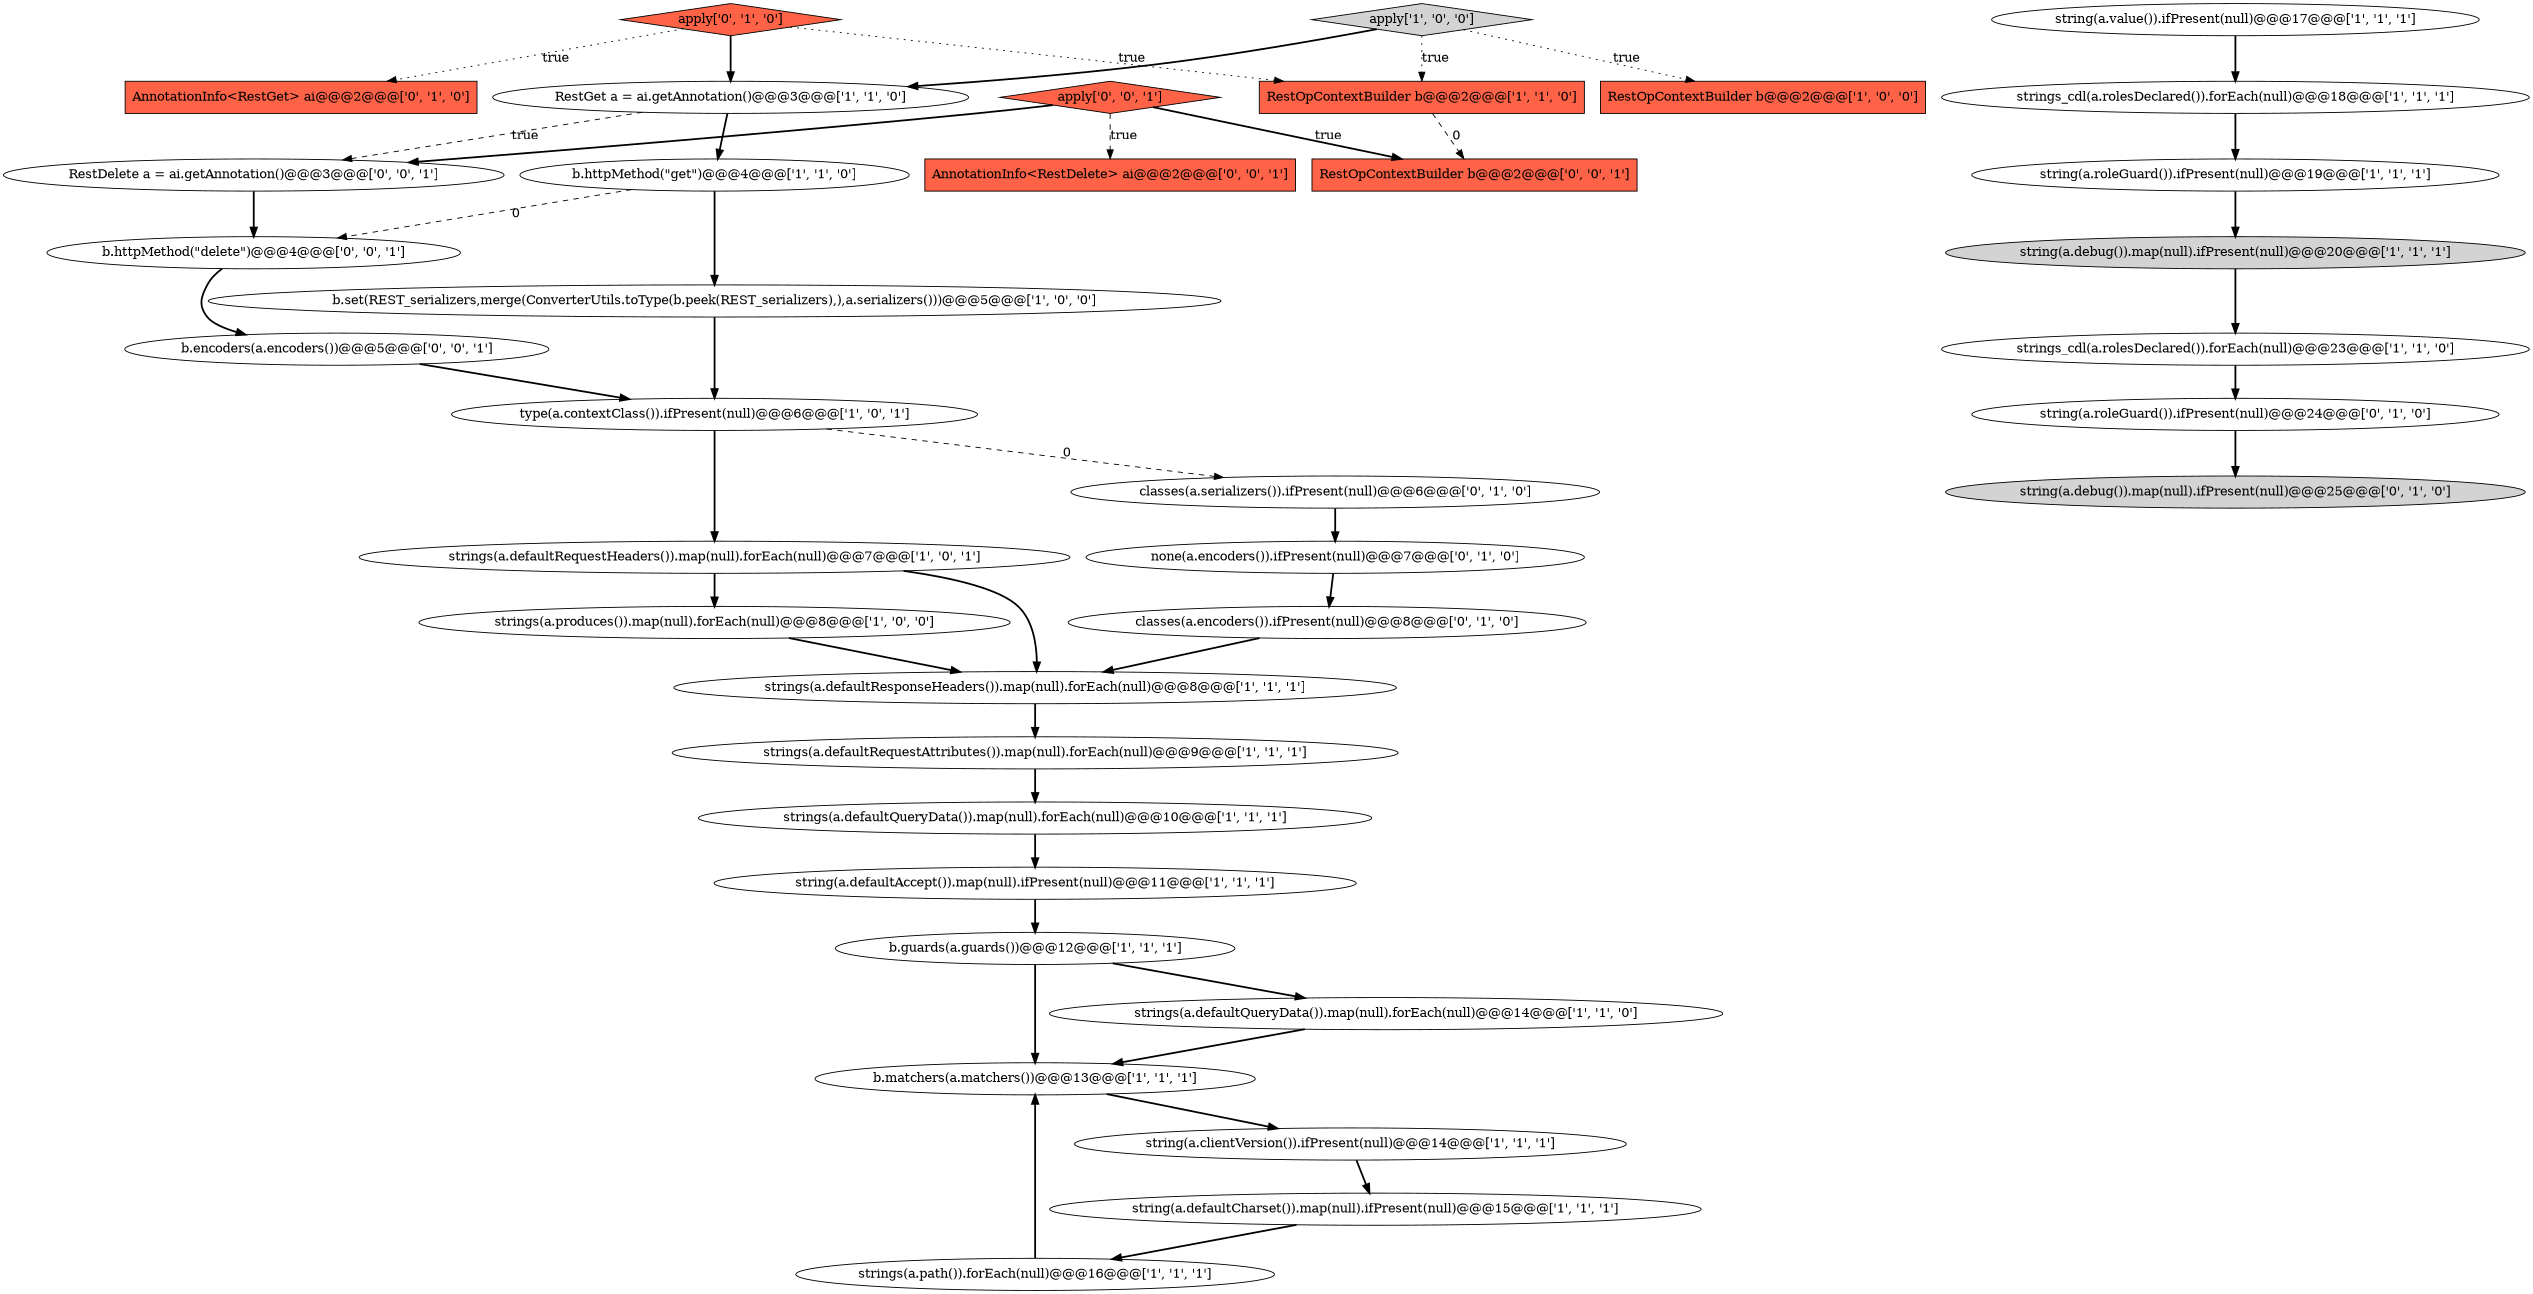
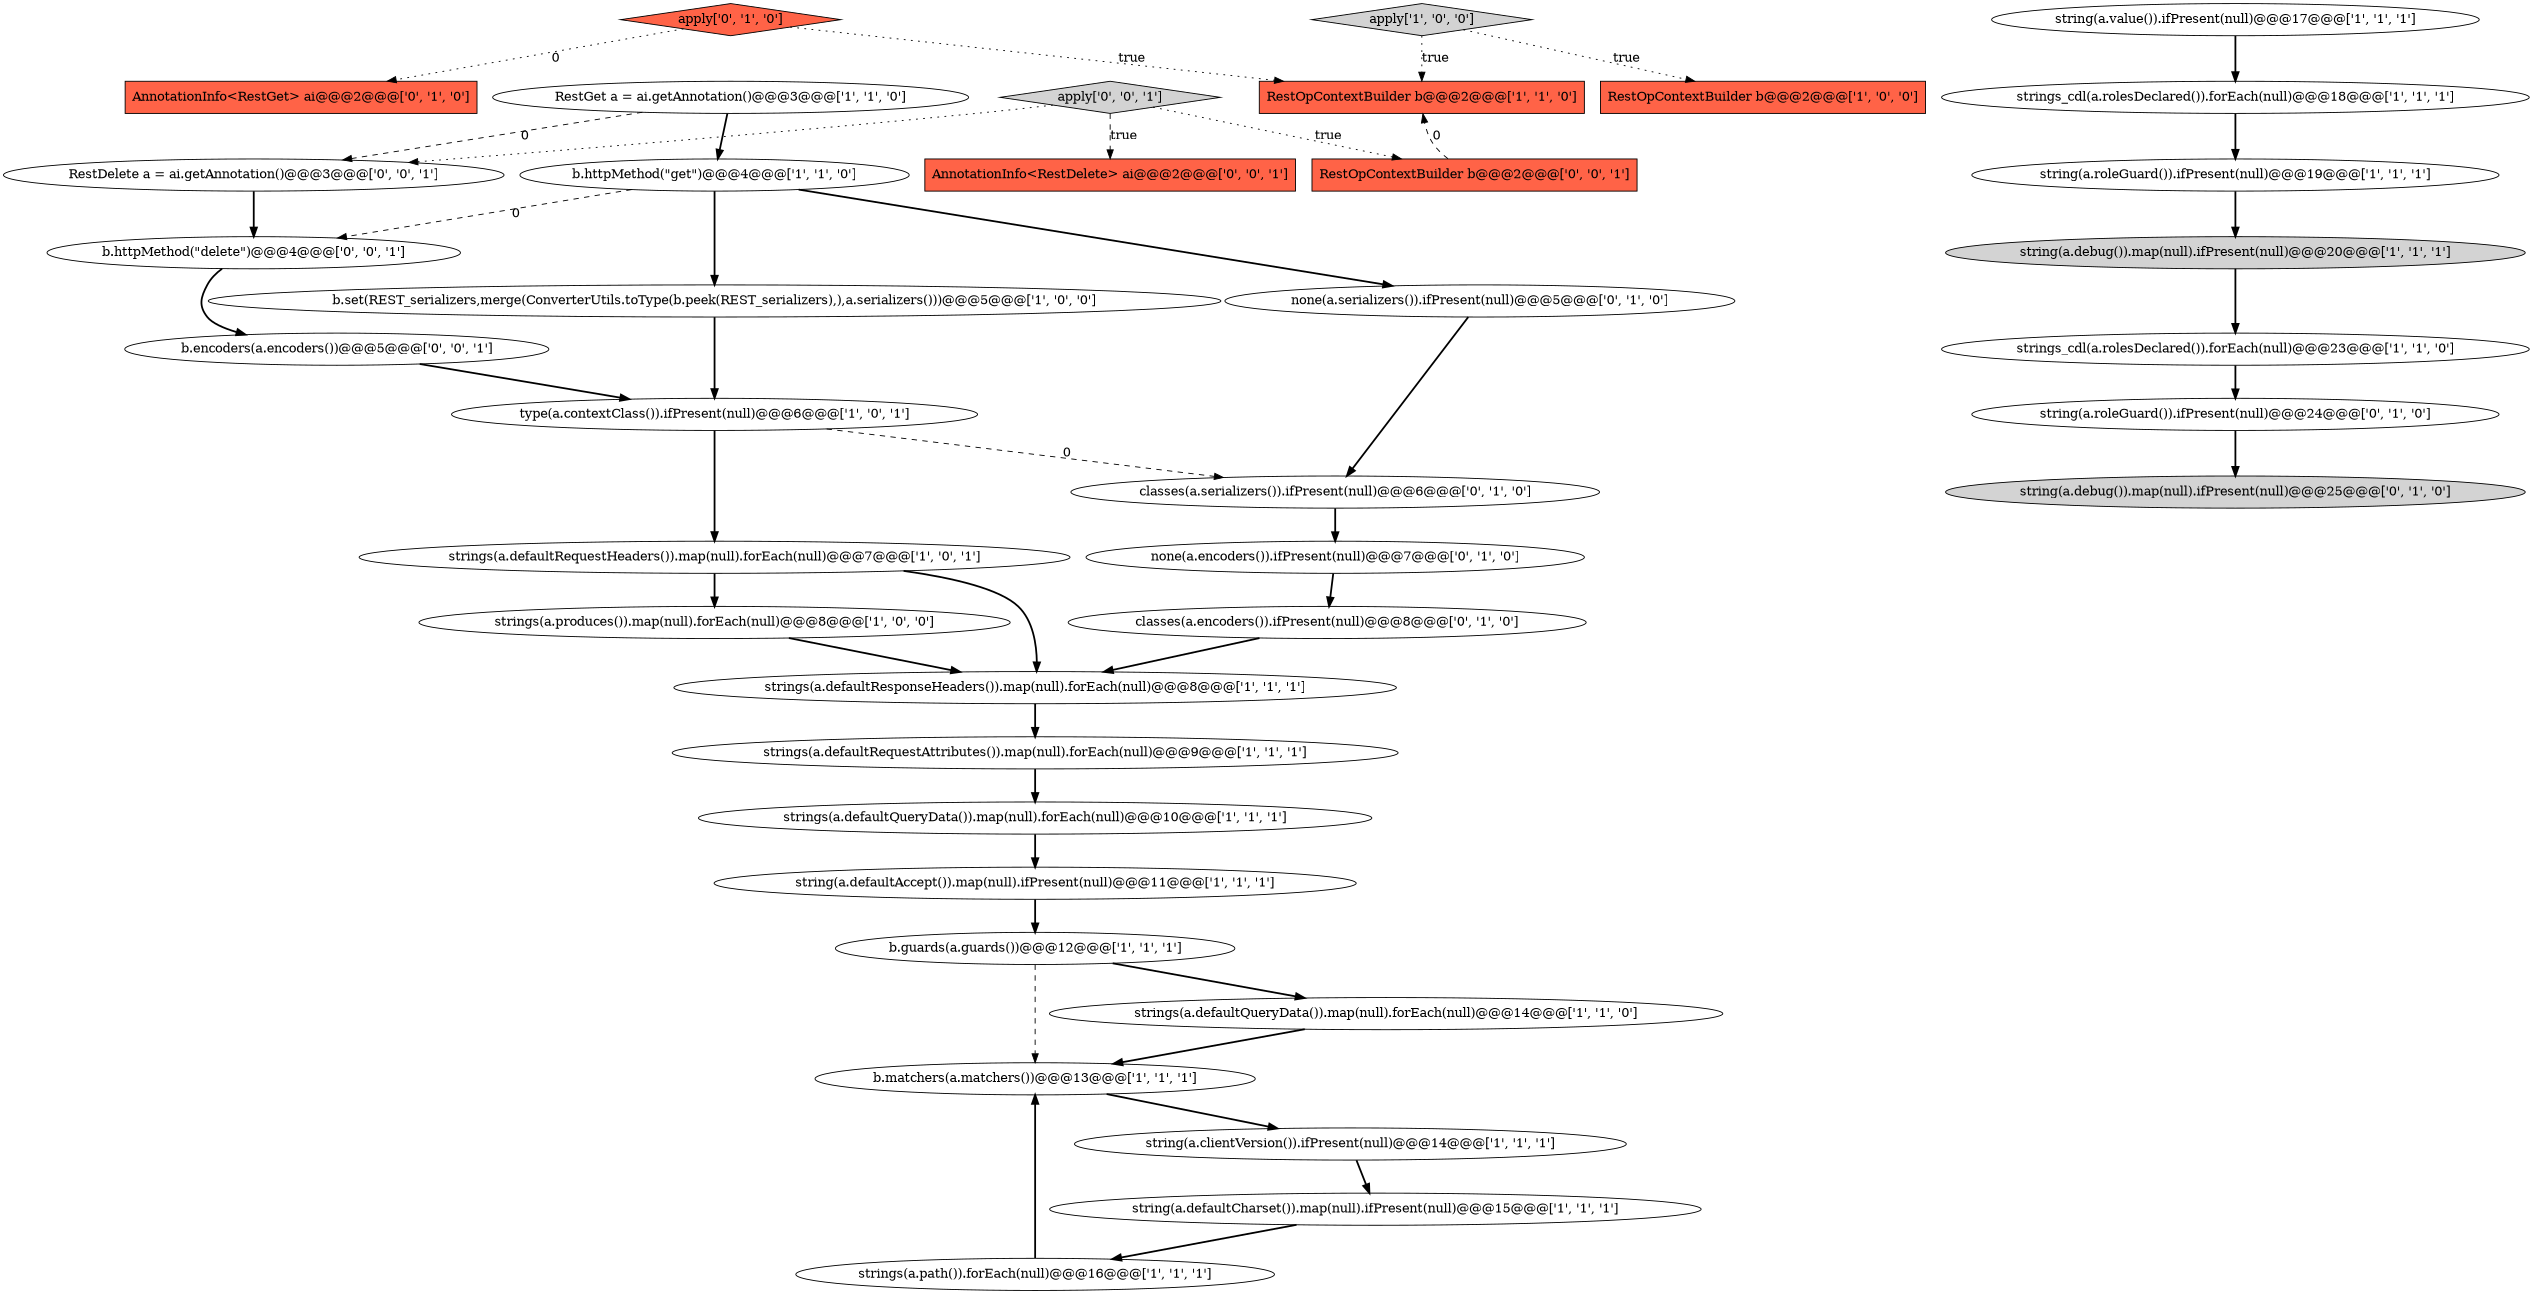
(731, 54) -> none
(556, 58) -> (556, 58)
(1171, 62) -> none
(1110, 97) -> (1110, 97)
(1273, 132) -> (1273, 132)
(1446, 132) -> (1433, 143)
(525, 136) -> (525, 136)
(736, 136) -> (736, 136)
none -> (1480, 301)
(1035, 1009) -> (1035, 1009)
